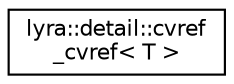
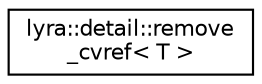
(117, 42) -> (131, 42)
